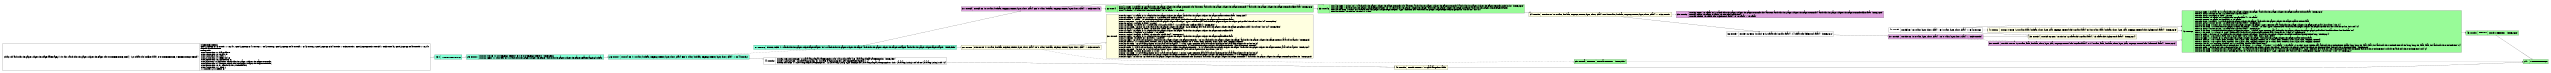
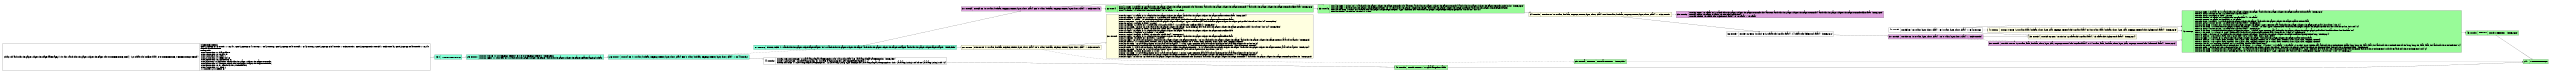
(1421, 67) -> (1421, 67)
